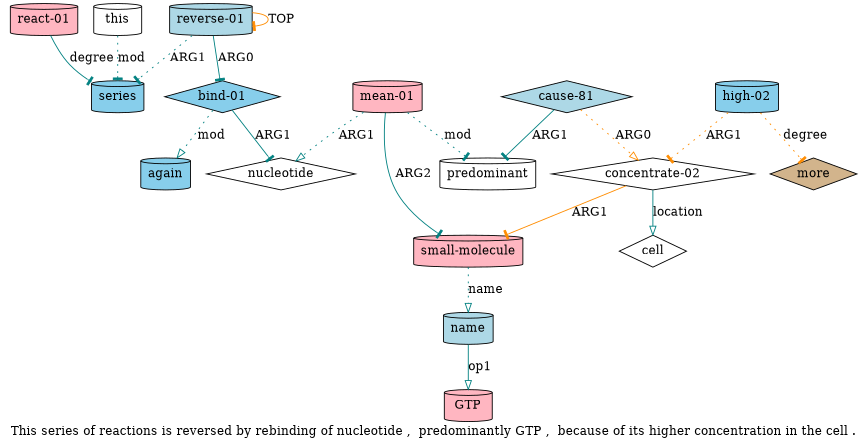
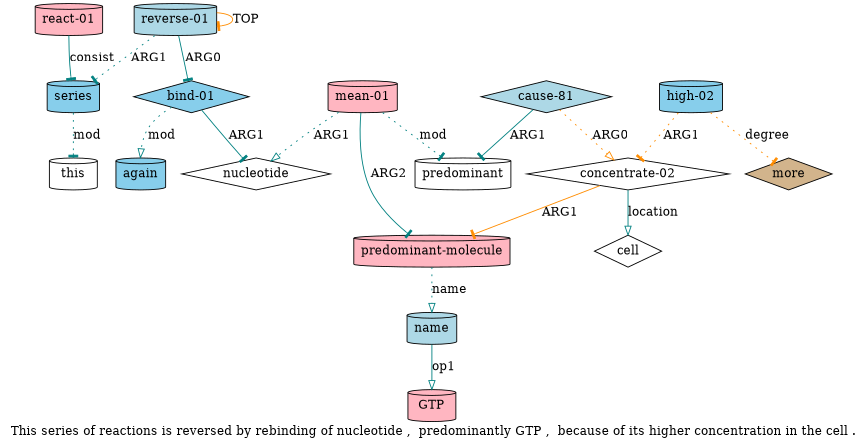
(118, 56) -> (73, 133)
(92, 58) -> (92, 58)
(468, 251) -> (432, 251)
